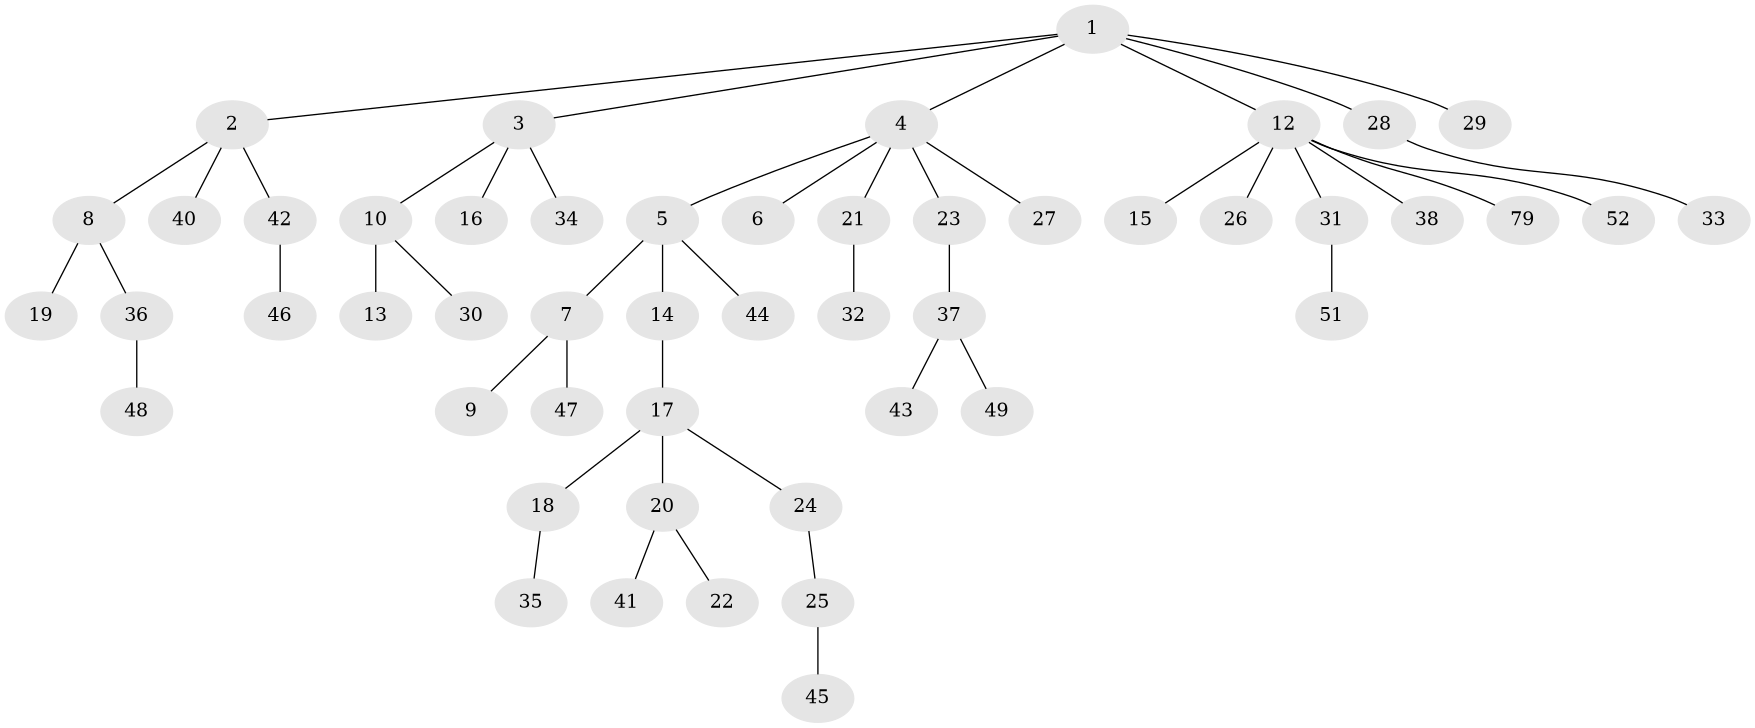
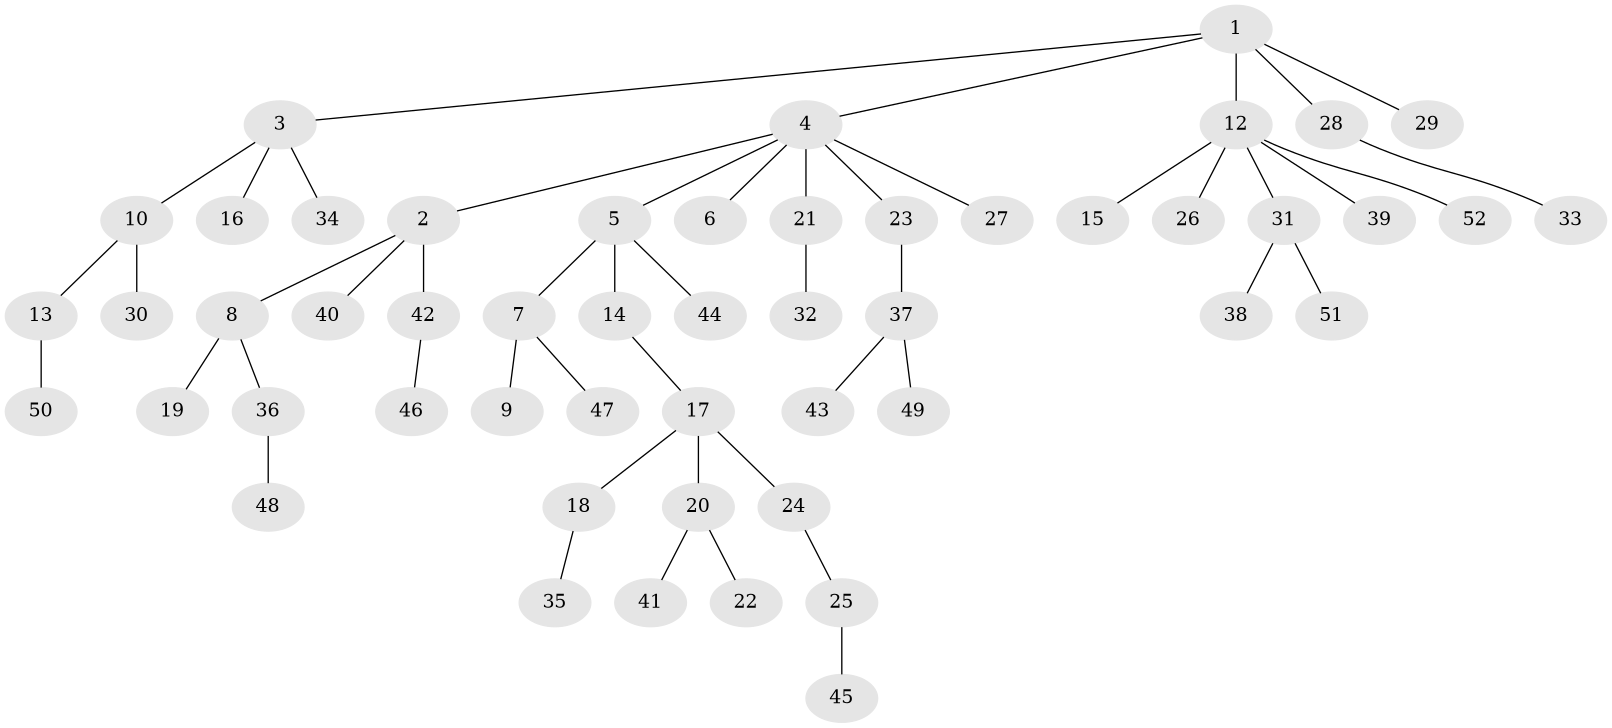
(662, 77) -> (615, 173)
(1356, 173) -> (1260, 268)
(1523, 220) -> (1380, 220)
none -> (41, 412)
